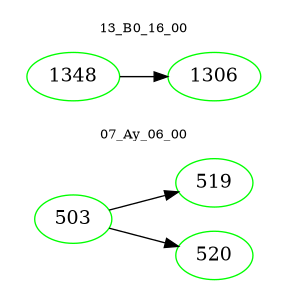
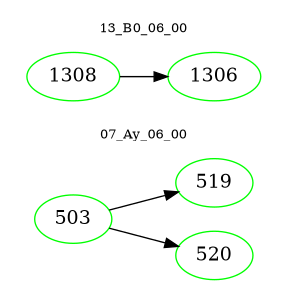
(144, 29) -> (144, 29)
(73, 77) -> (73, 77)
